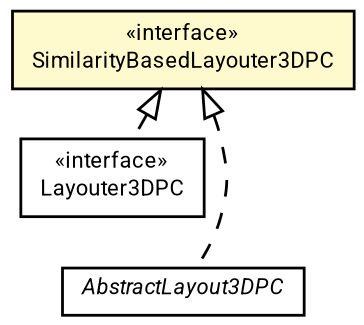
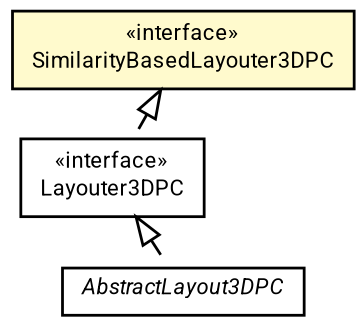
(226, 193) -> (160, 254)
